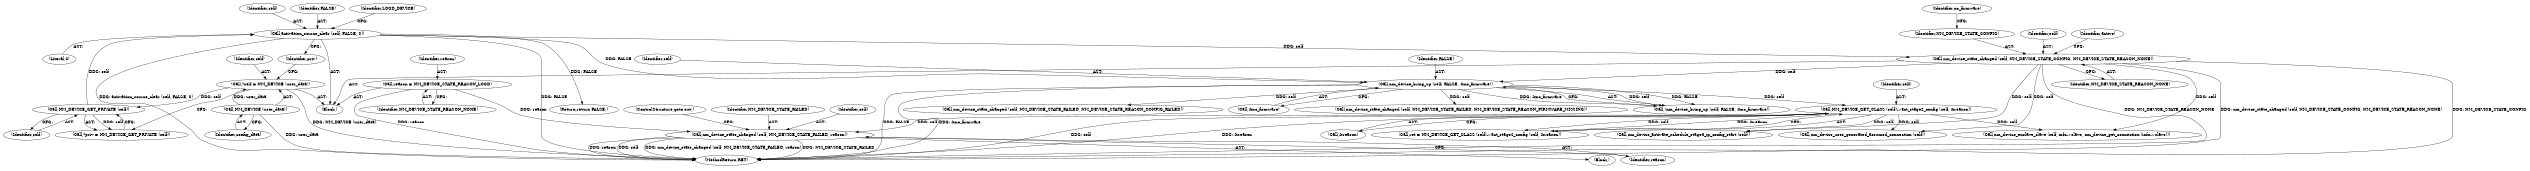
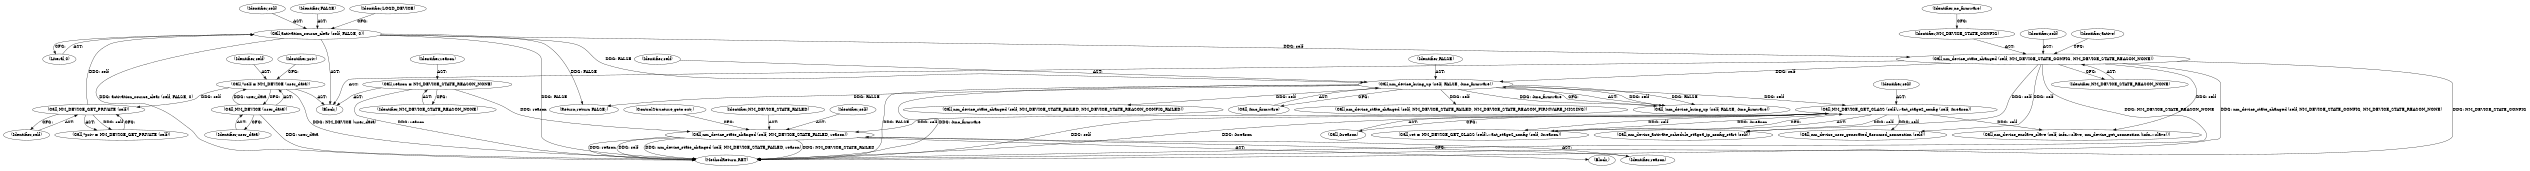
(310, 45) -> (150, 36)
(437, 84) -> (437, 84)
none -> (966, 92)
(192, 106) -> (269, 97)
(238, 135) -> (238, 135)
